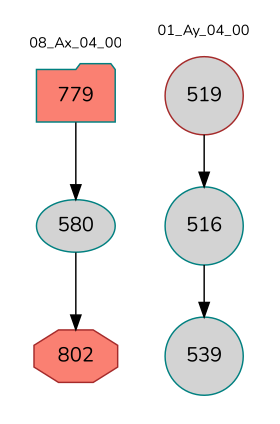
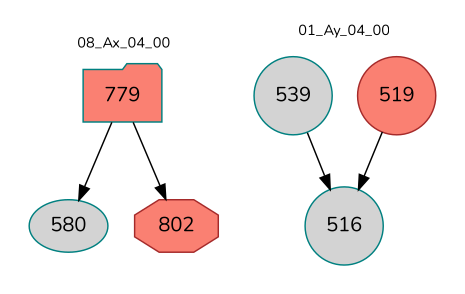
(204, 96) -> (397, 96)
(76, 284) -> (147, 154)
(204, 284) -> (316, 154)
